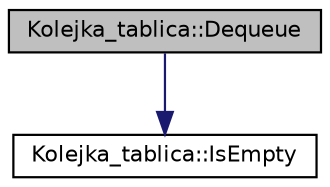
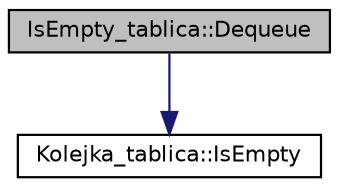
(165, 31) -> (169, 31)
